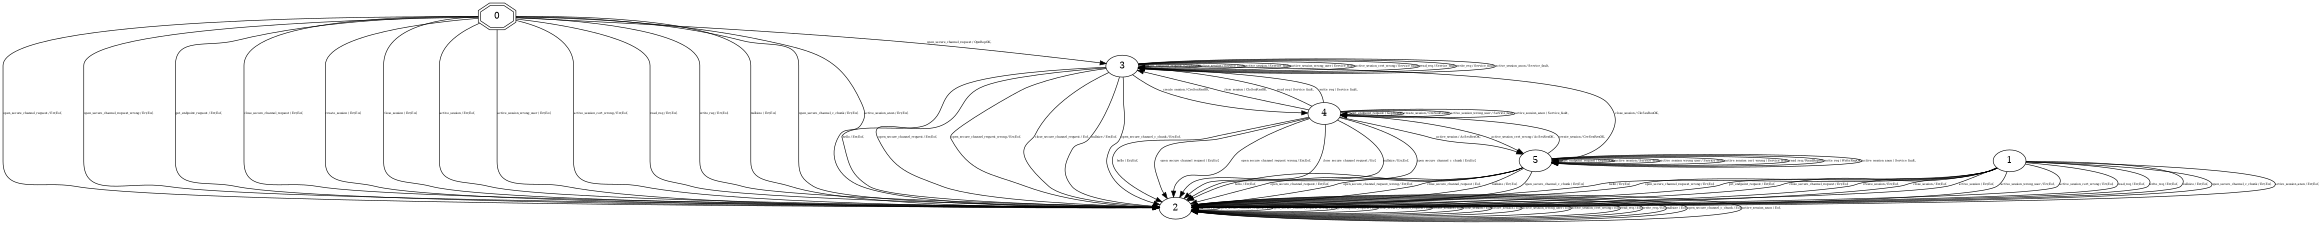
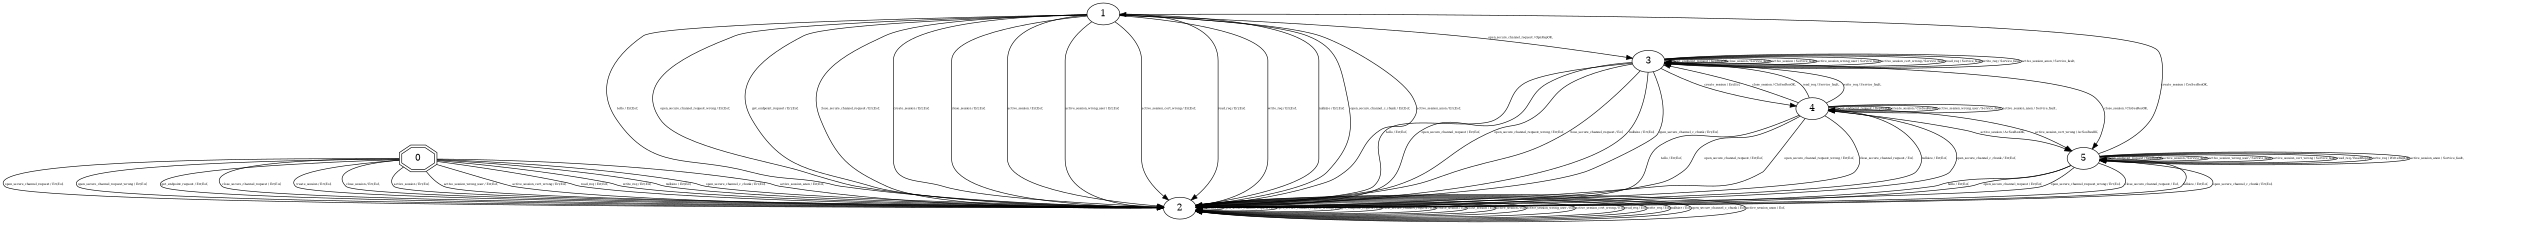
(808, 35) -> (1374, 29)
(1186, 90) -> (1722, 85)
(1483, 121) -> (1711, 18)
